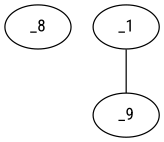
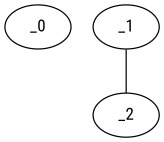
(38, 27) -> (38, 27)
(126, 115) -> (126, 115)
